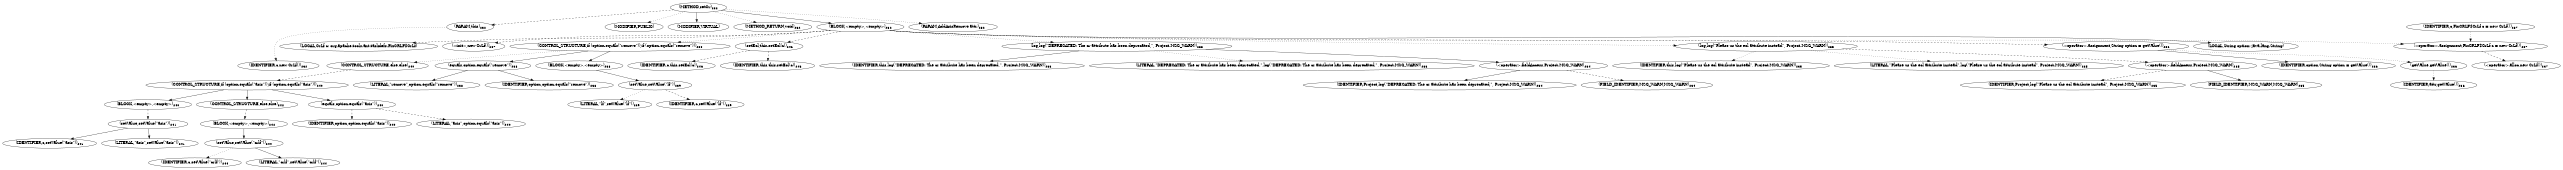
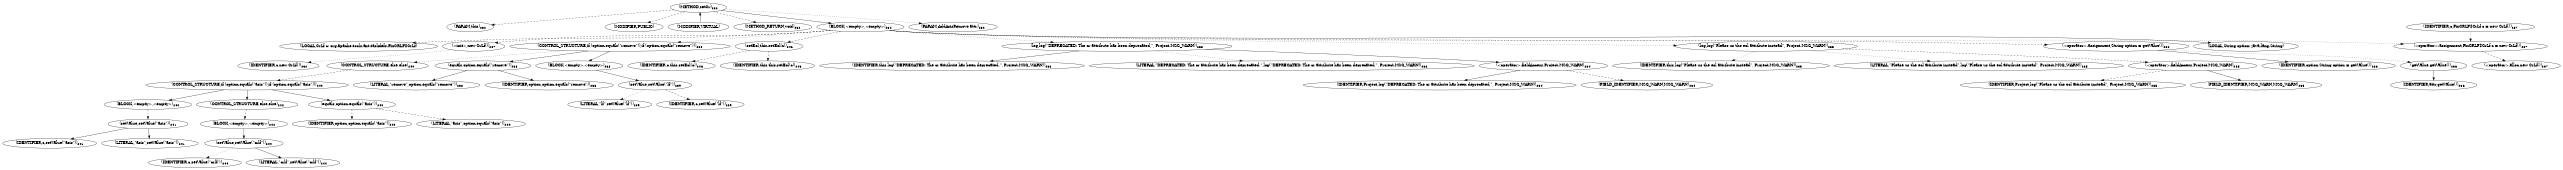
(697, 16) -> (700, 19)
(668, 17) -> (668, 17)
(734, 17) -> (734, 17)
(353, 30) -> (381, 56)
(2434, 74) -> (2434, 74)
